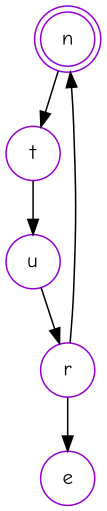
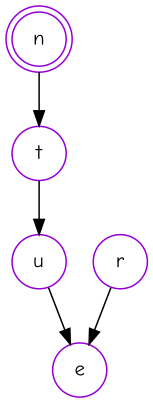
(76, 215) -> none
(48, 308) -> (57, 309)
